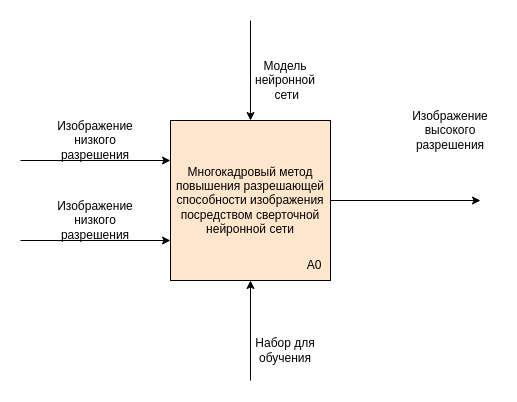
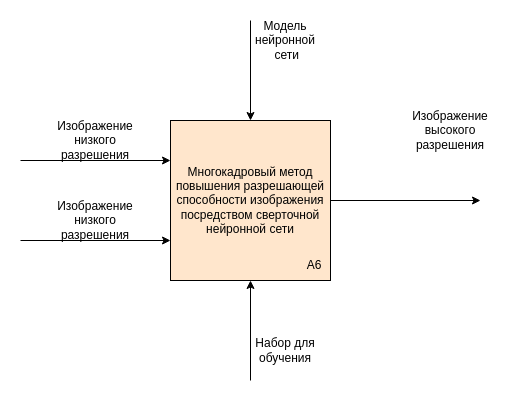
(286, 81) -> (286, 41)
(315, 266) -> (315, 266)
